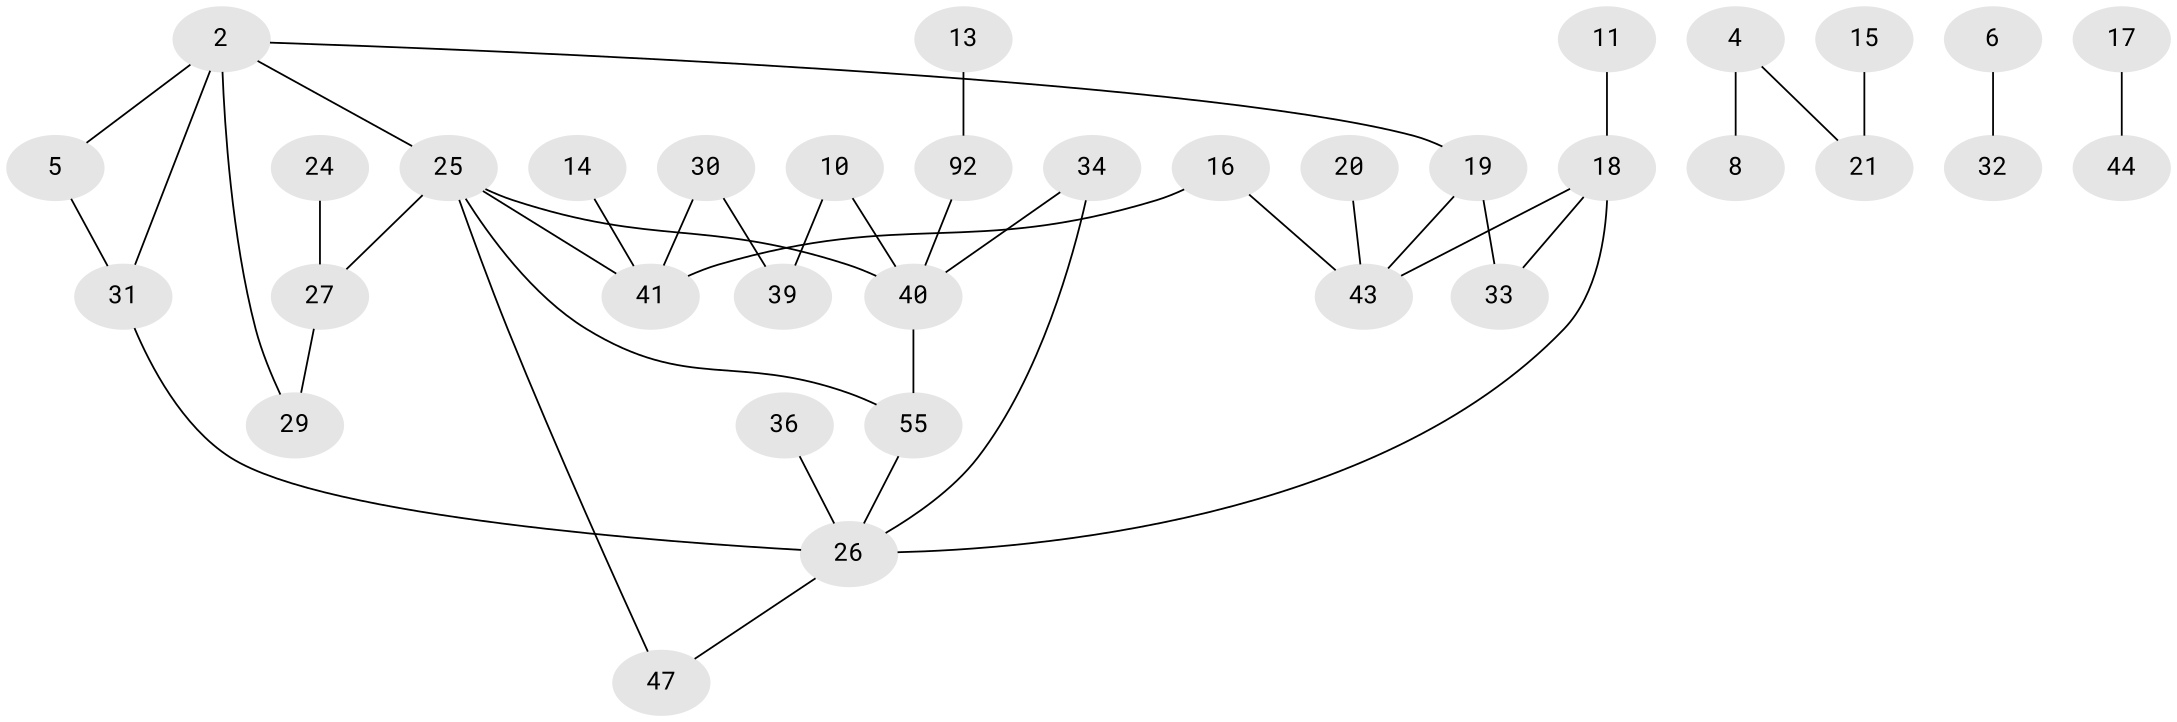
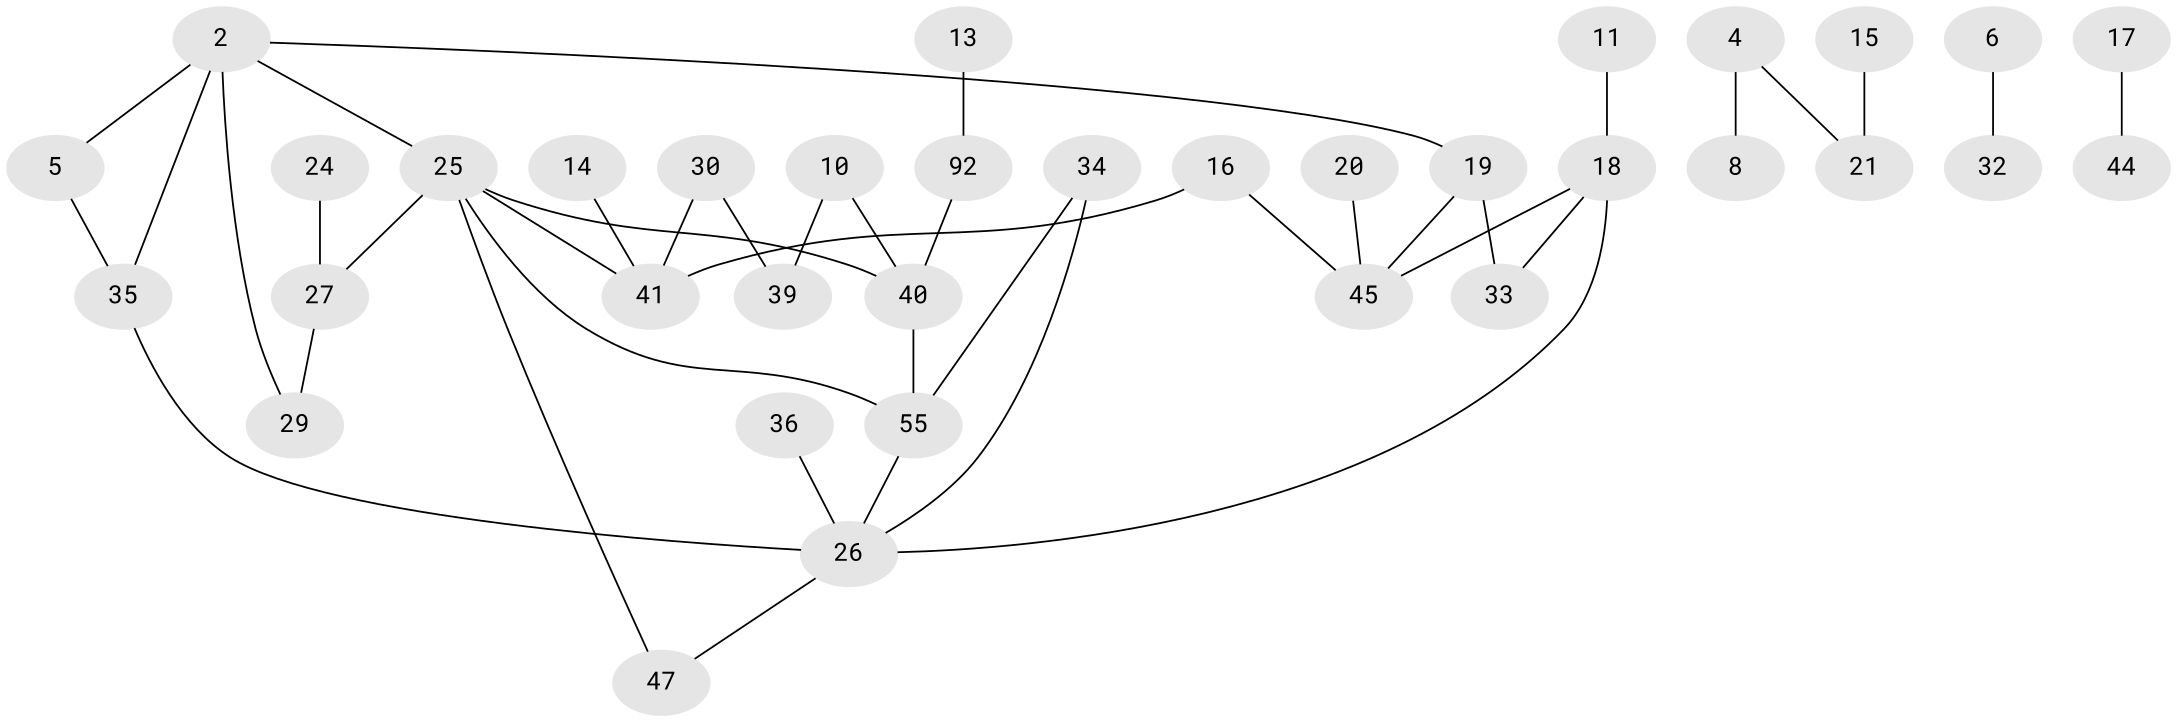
(989, 242) -> (1003, 297)
(123, 297) -> (123, 297)
(1364, 297) -> (1364, 297)
